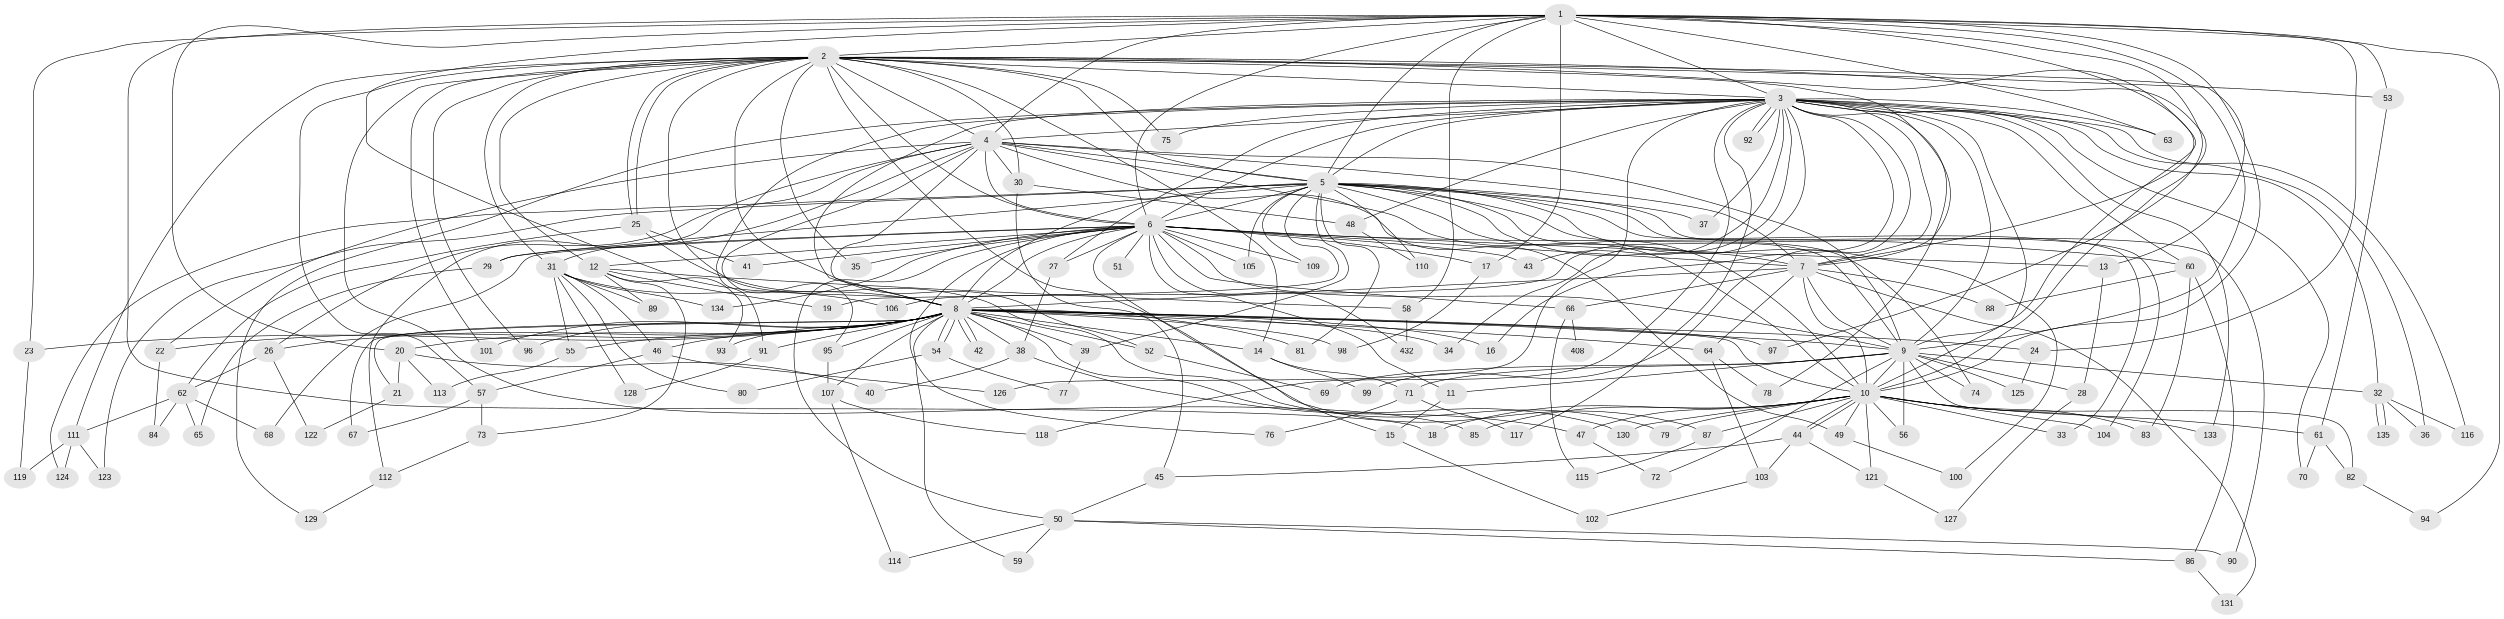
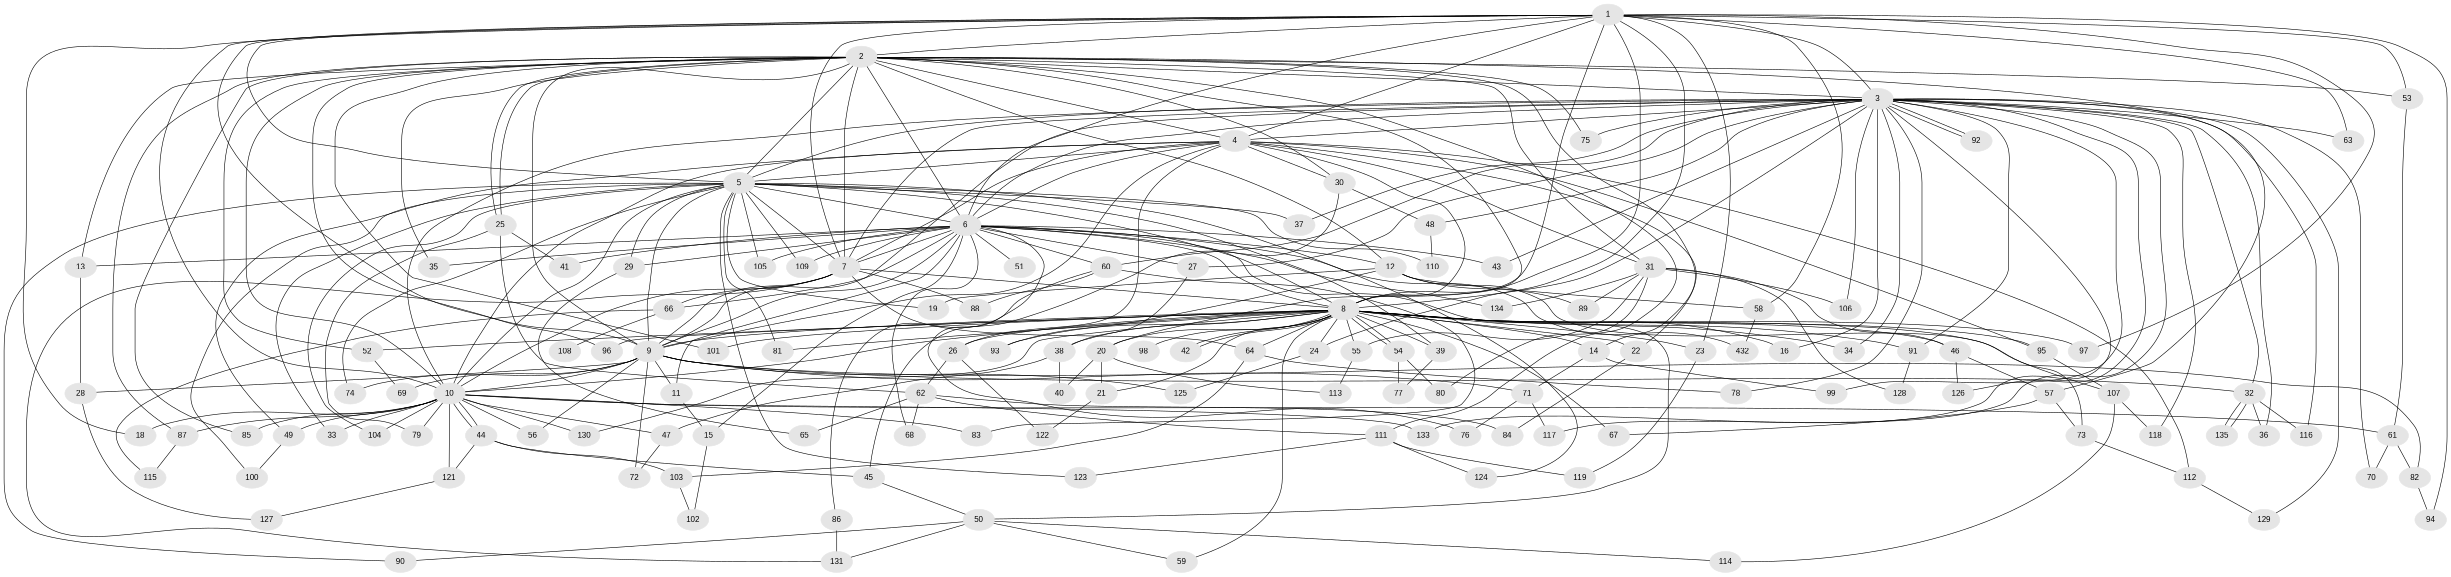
(1486, 267) -> none
(1578, 351) -> (565, 351)
(1624, 541) -> (908, 541)
